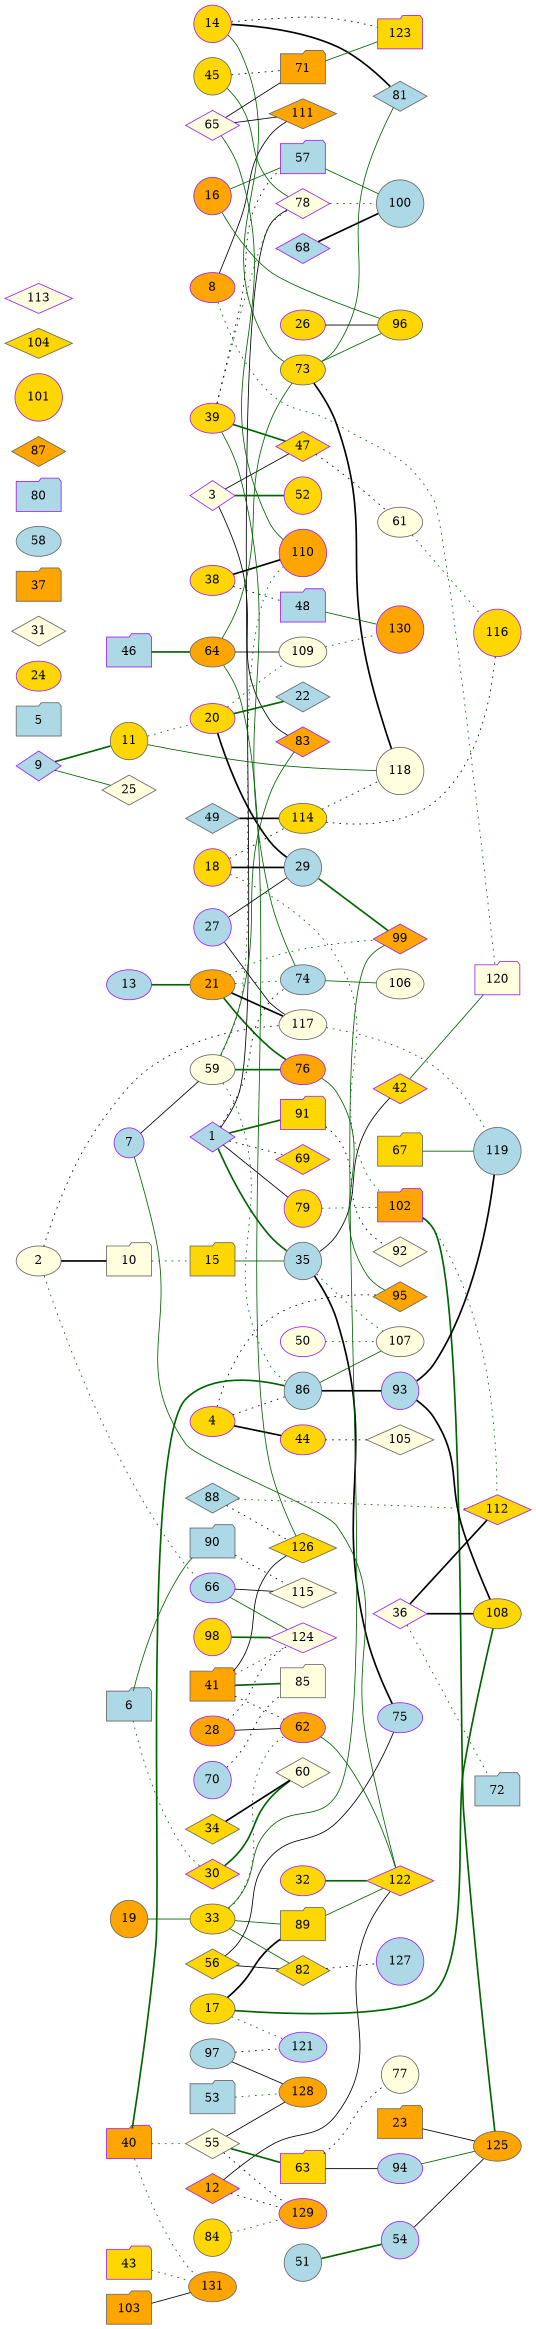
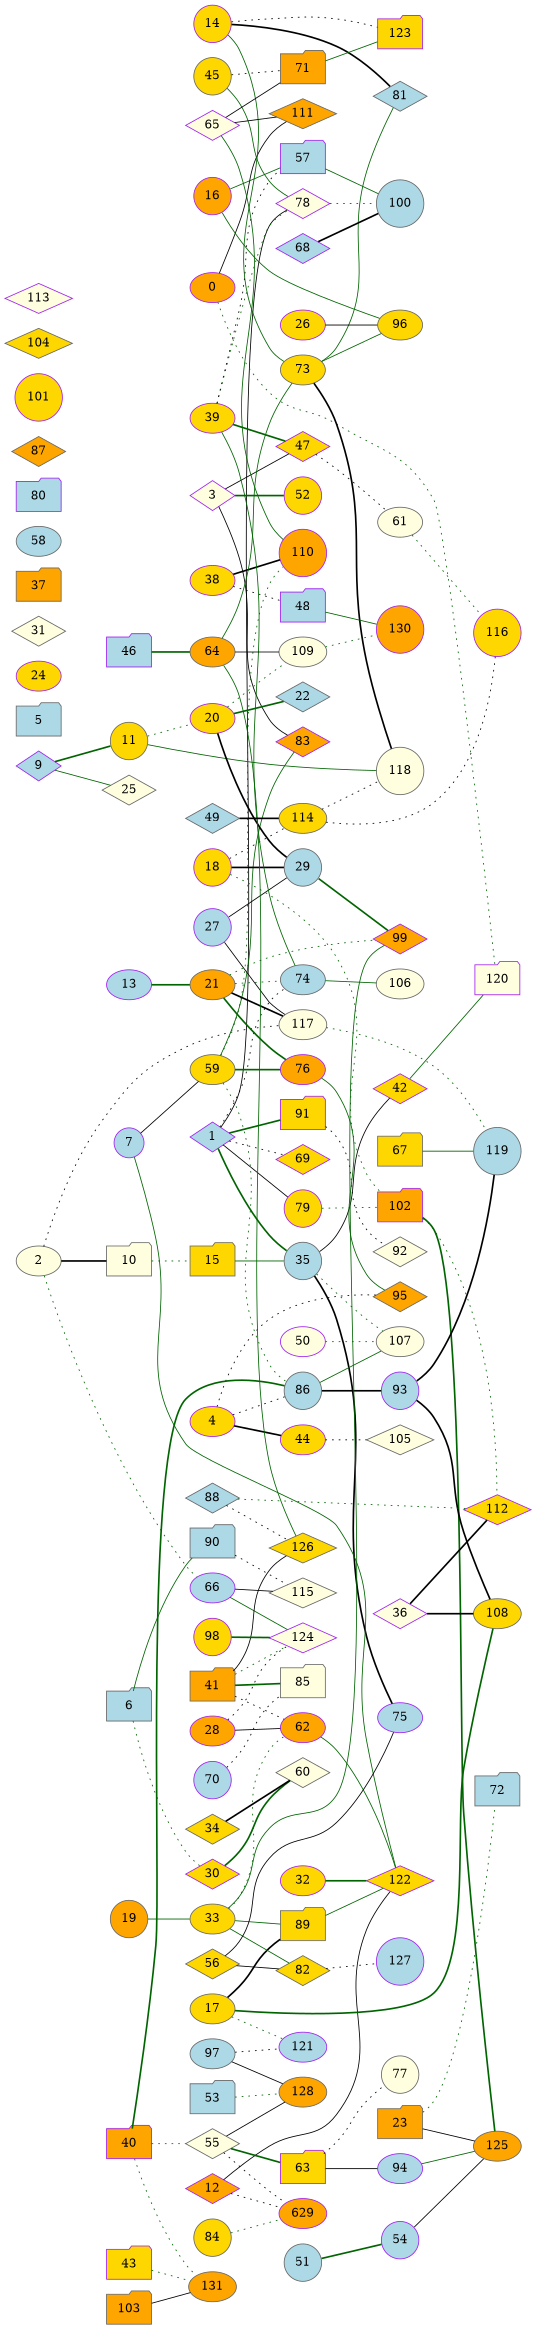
(213, 288) -> (213, 288)
(213, 1070) -> (213, 1070)
(448, 1700) -> (472, 1972)
(303, 2214) -> (303, 2214)
